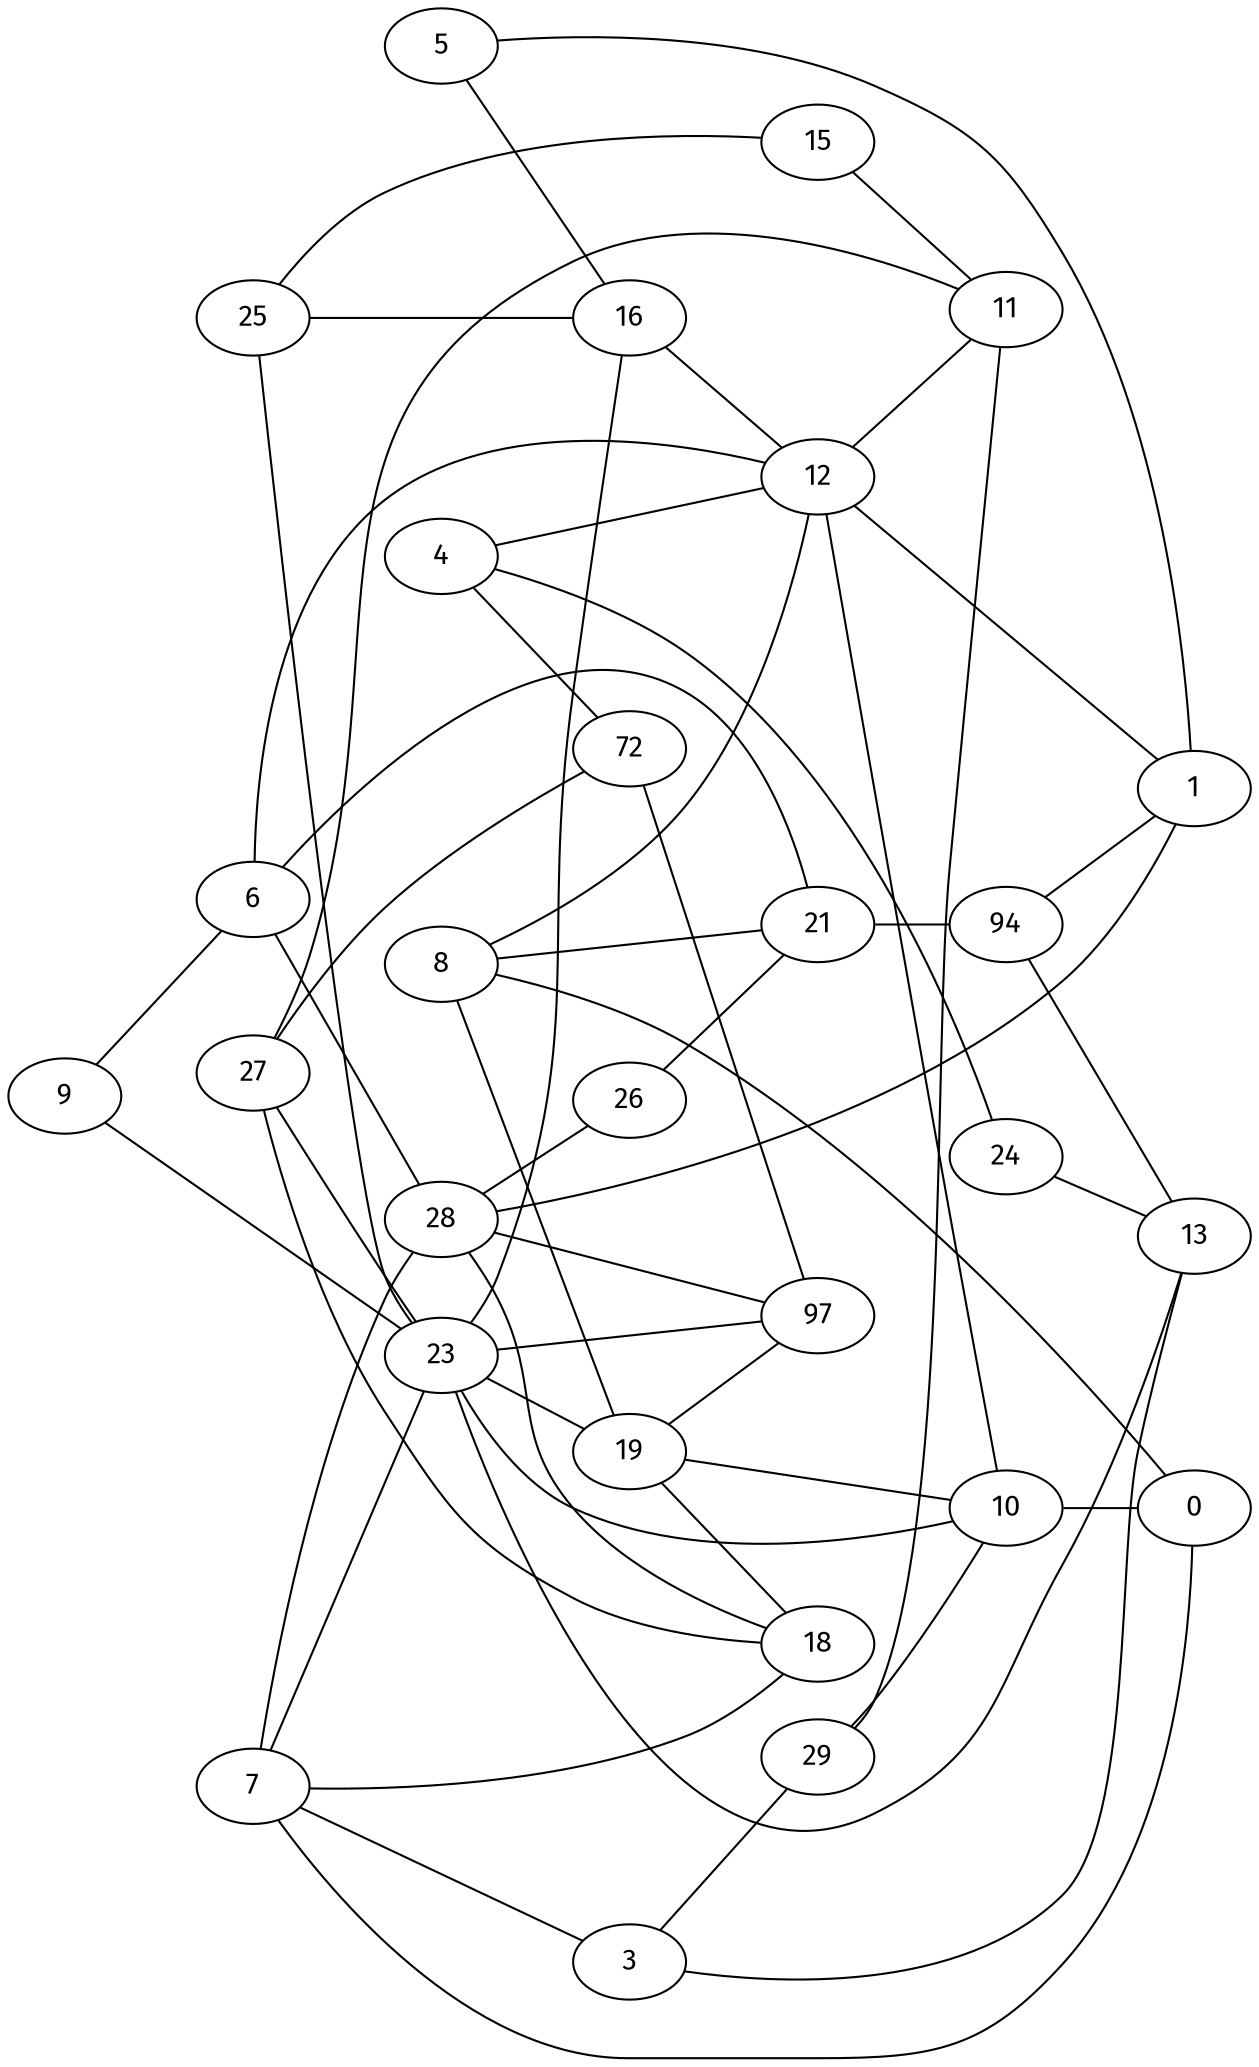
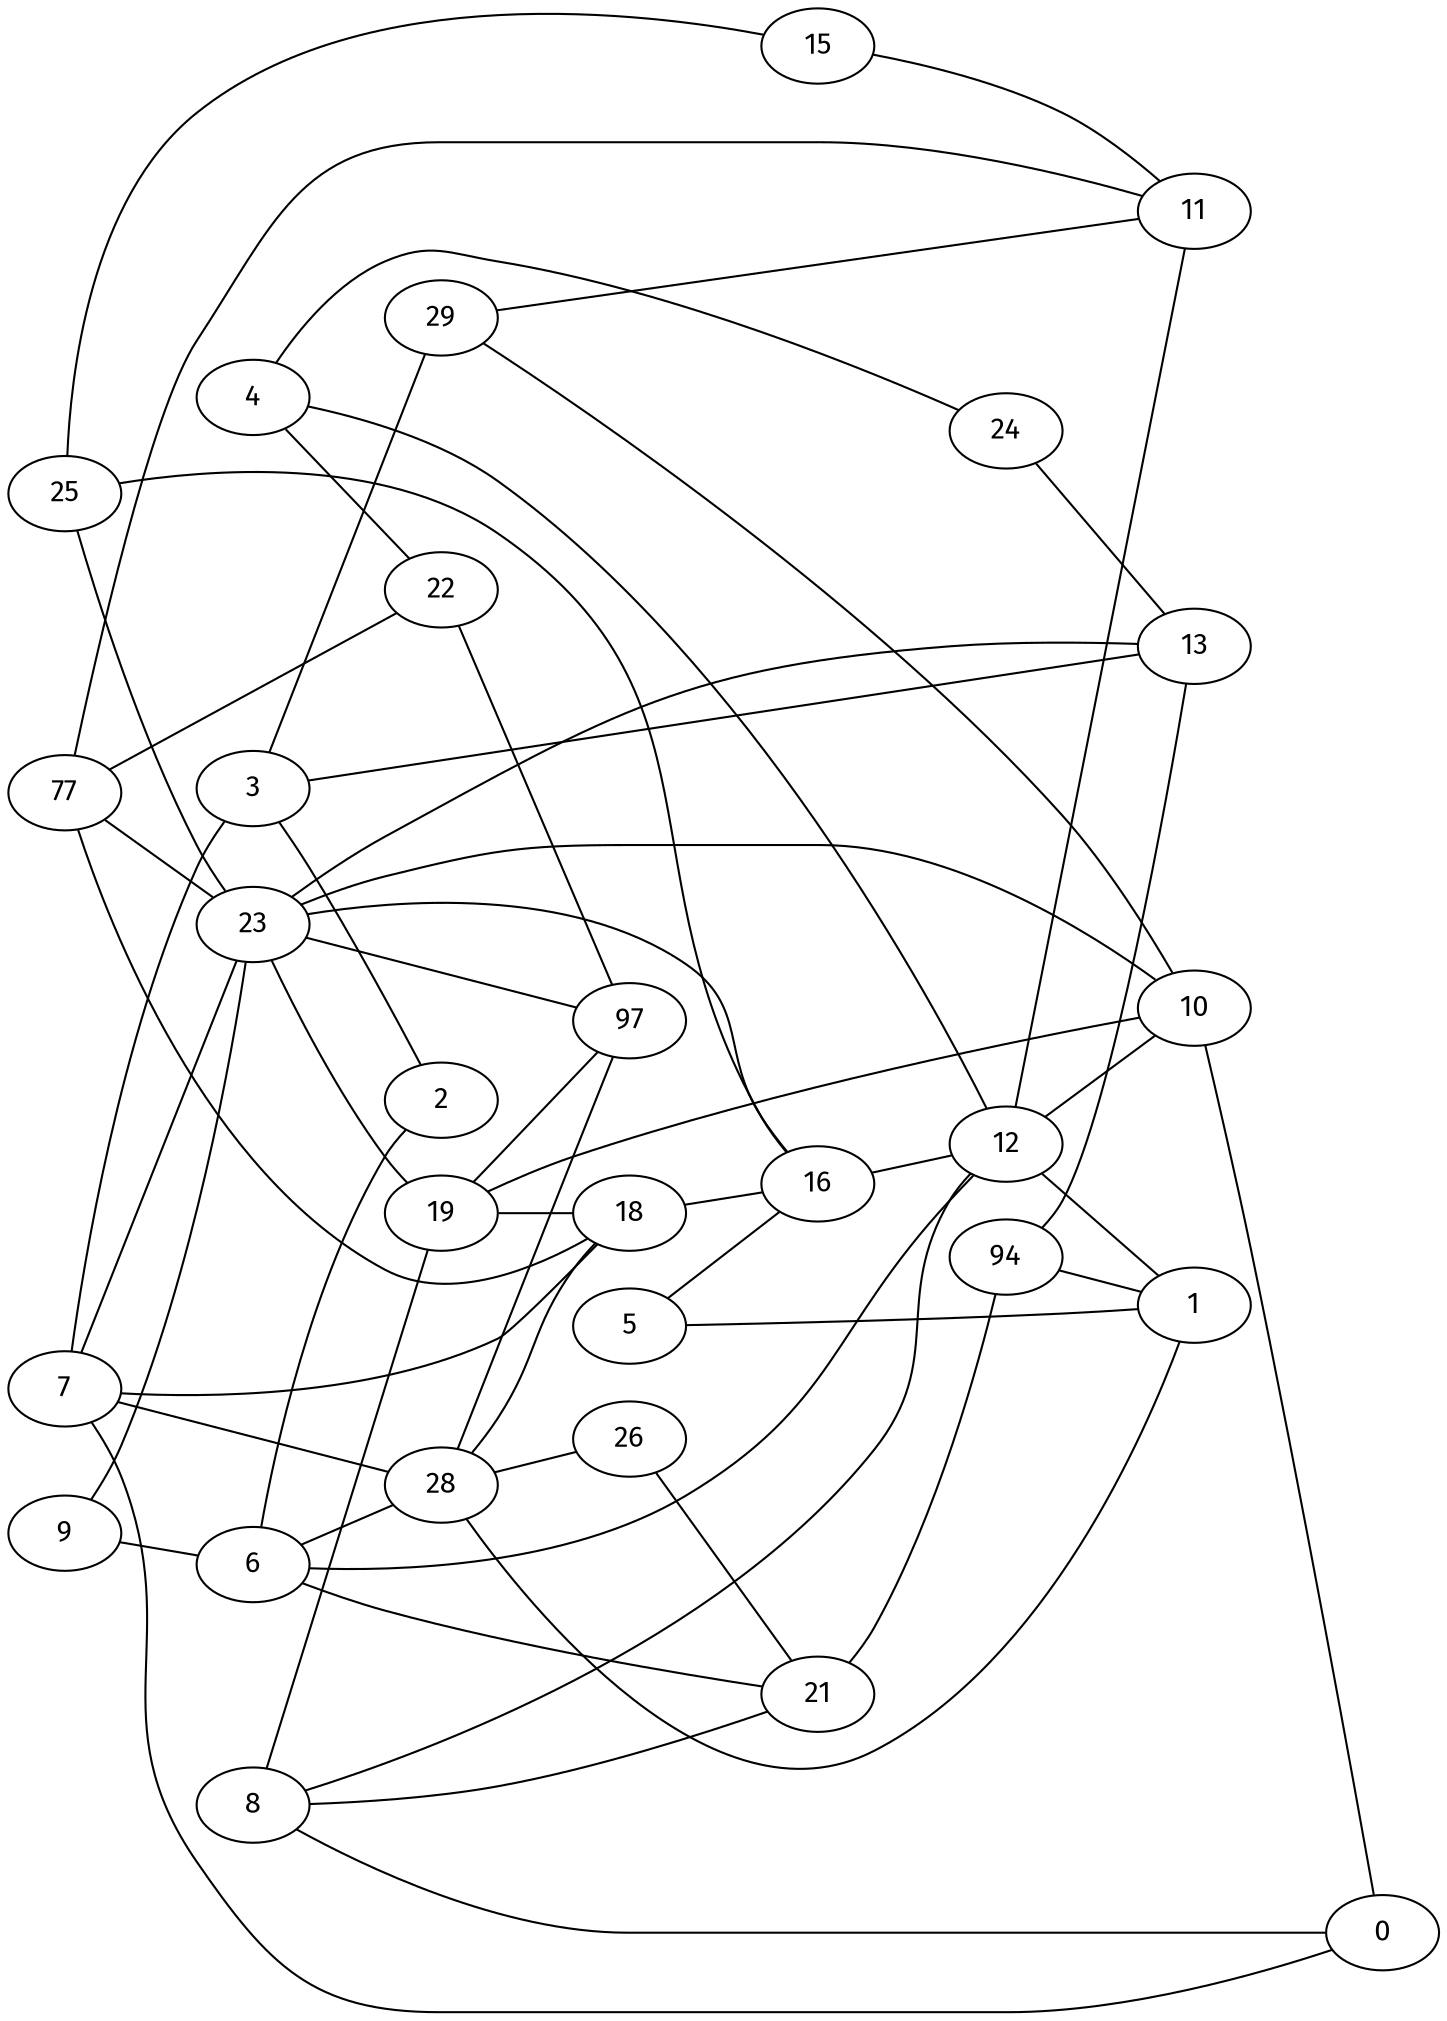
(630, 749) -> (441, 590)
(253, 1073) -> (65, 793)
none -> (441, 1100)
none -> (724, 1199)
